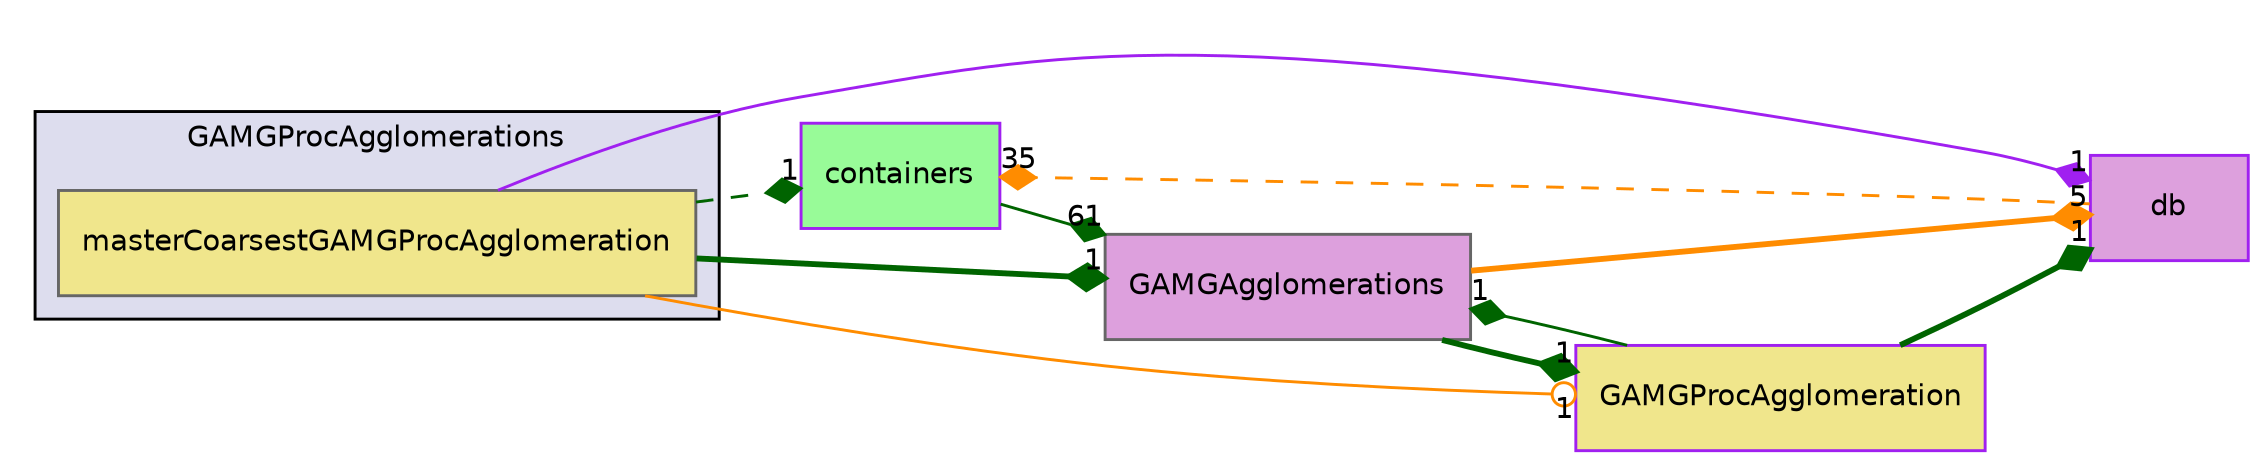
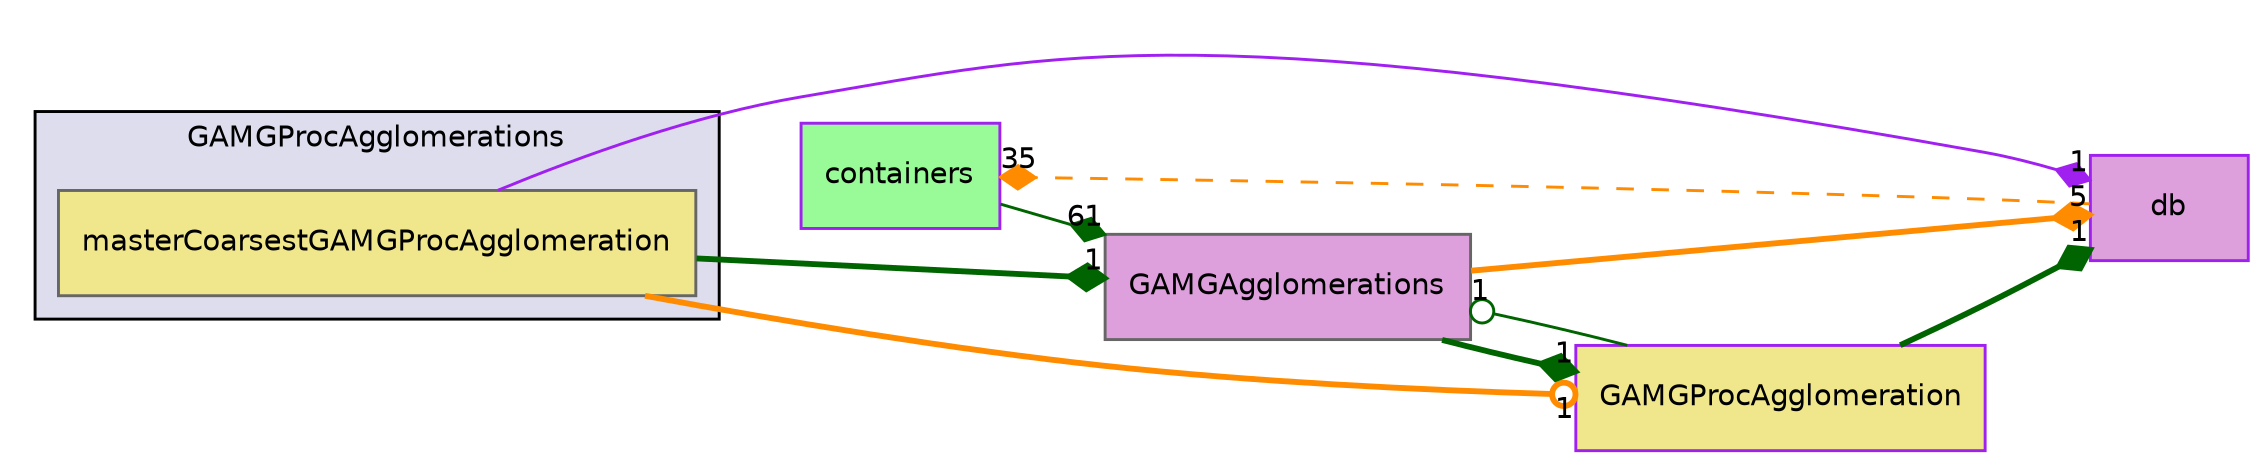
(738, 197) -> none
(1561, 329) -> (1561, 329)
(1096, 365) -> (1096, 365)
